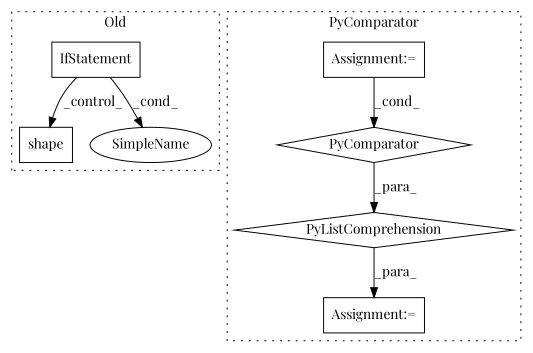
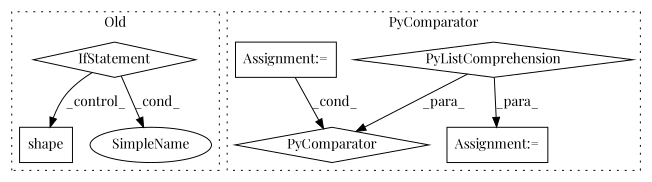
(96, 60) -> (115, 60)
(374, 183) -> (416, 101)
